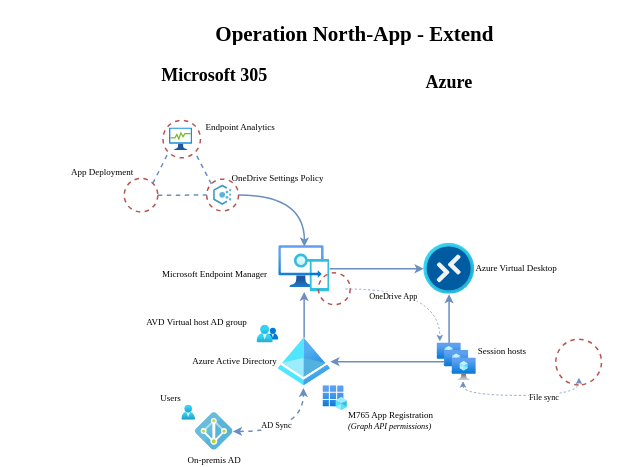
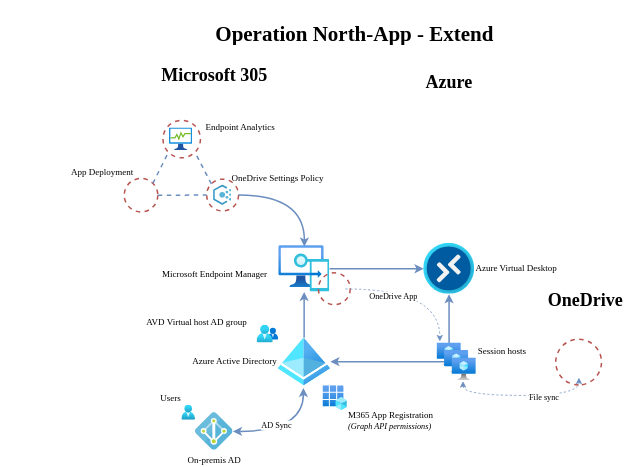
none -> (585, 300)
(299, 411) -> (299, 411)
(402, 421) -> (402, 421)
